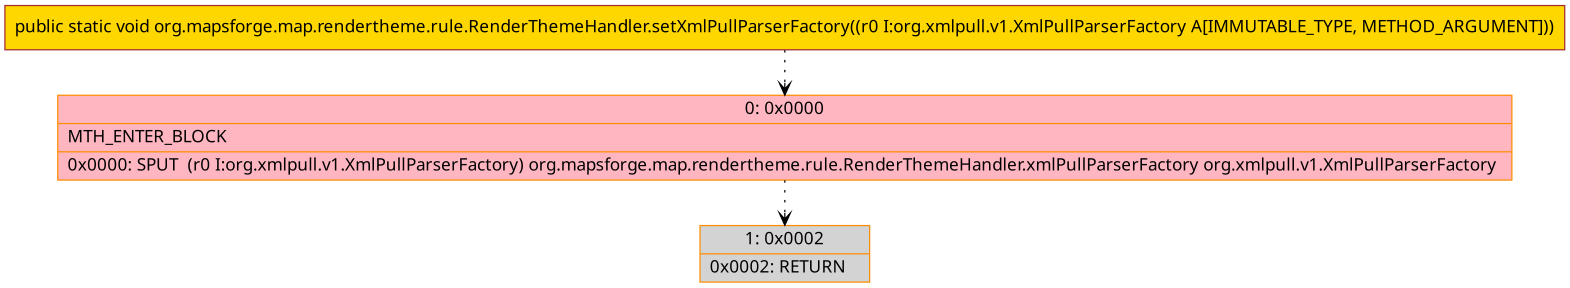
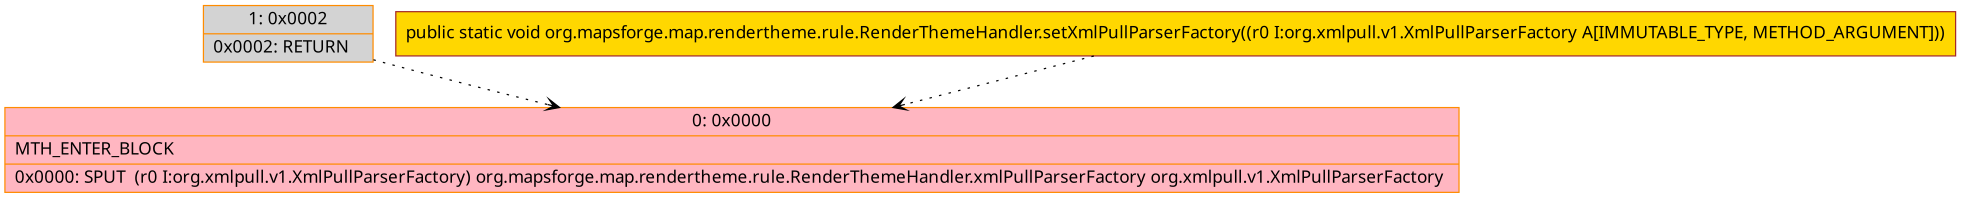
(785, 197) -> (460, 83)
